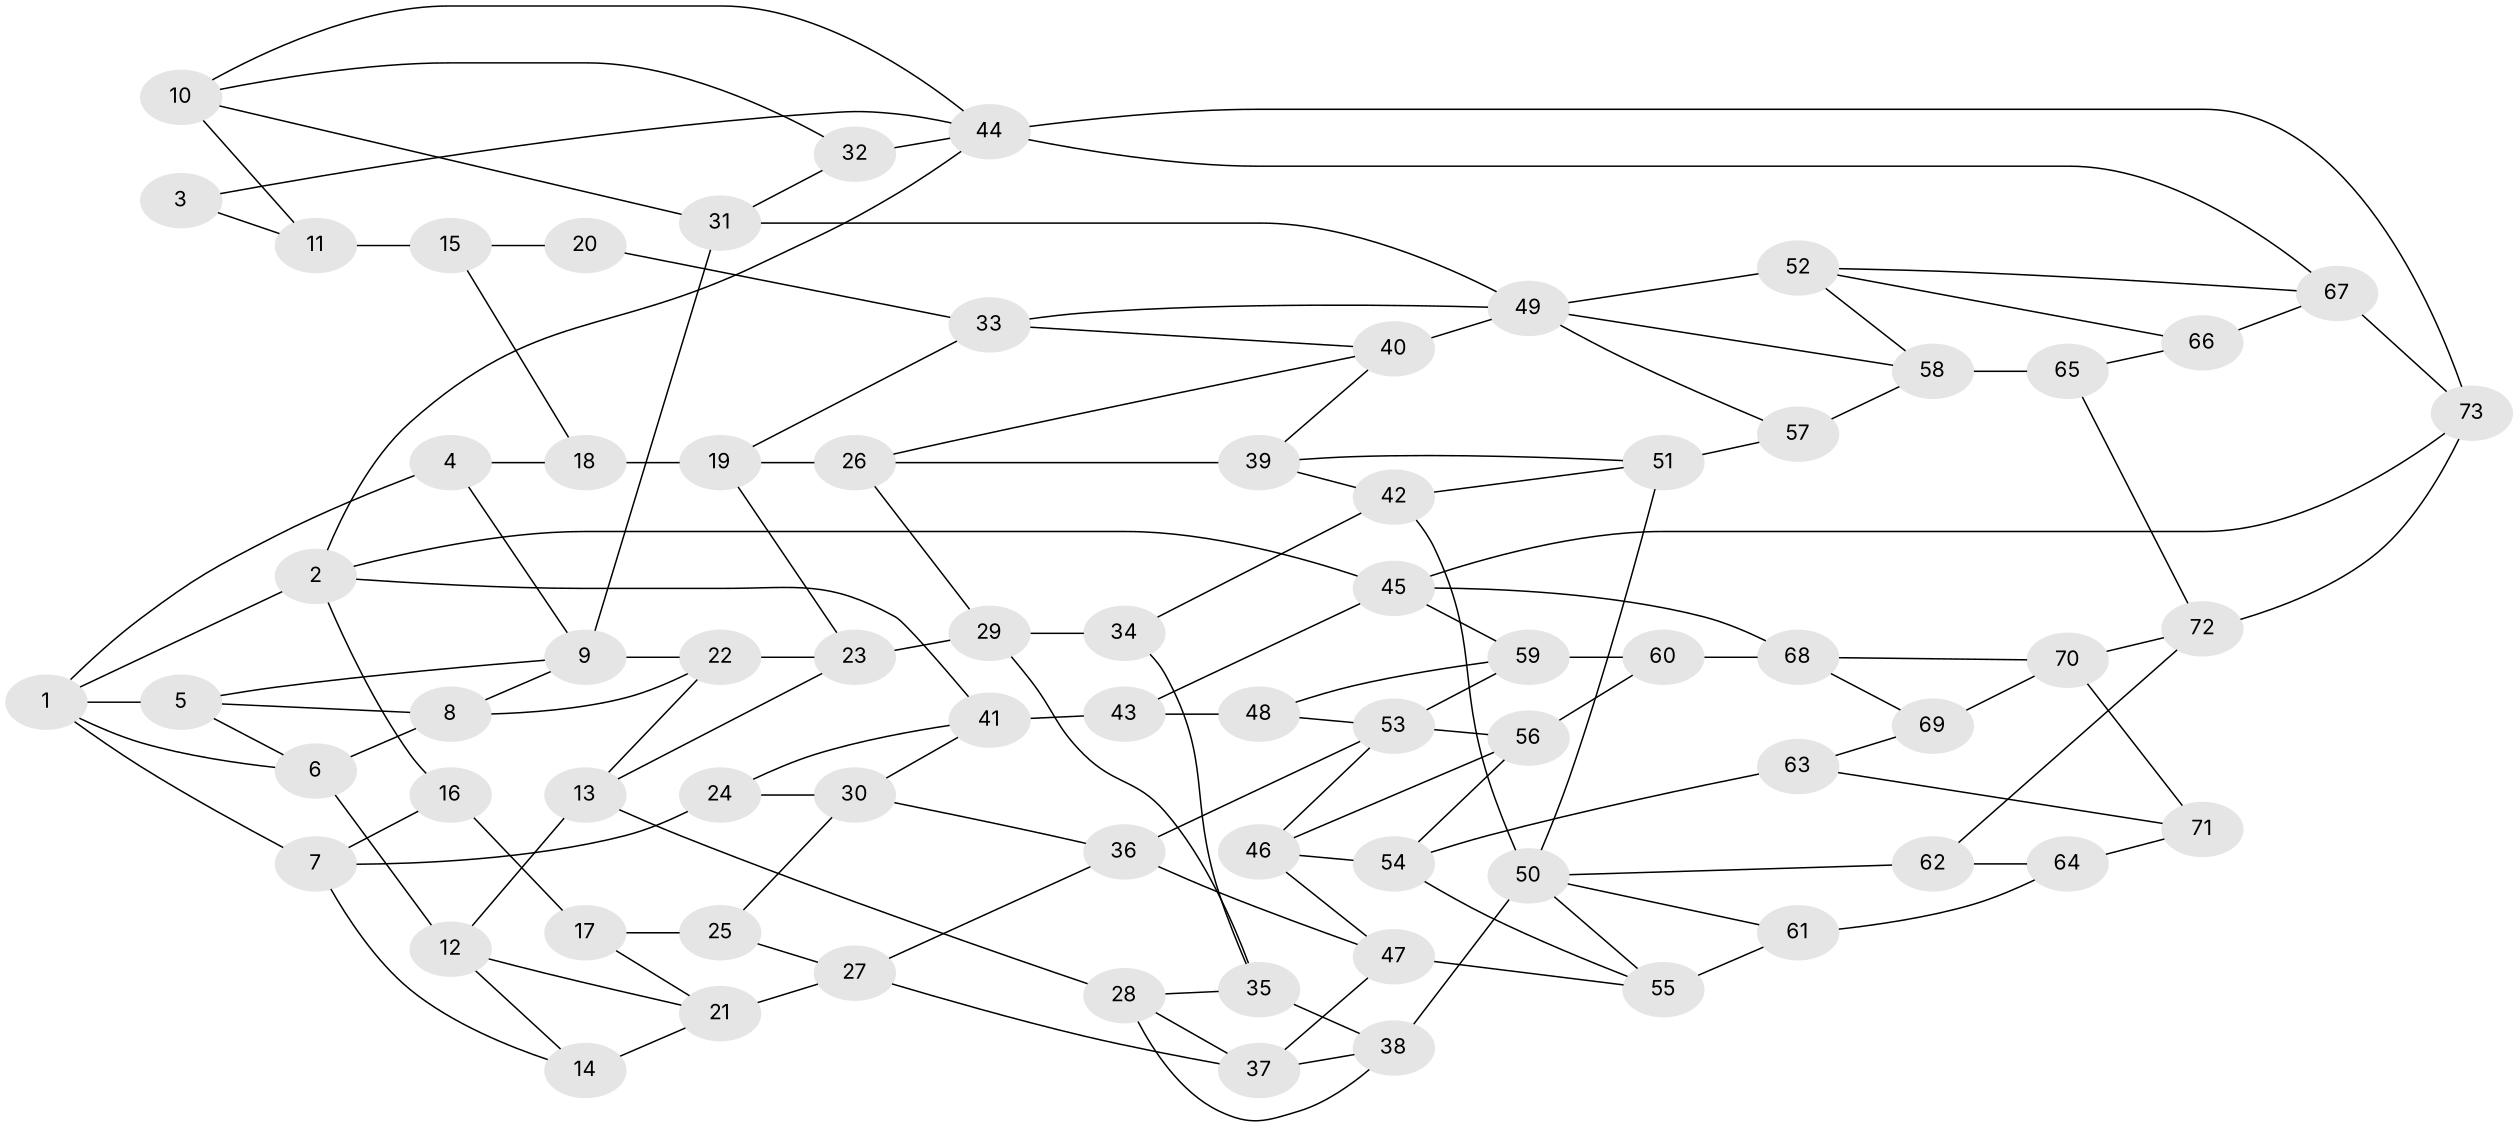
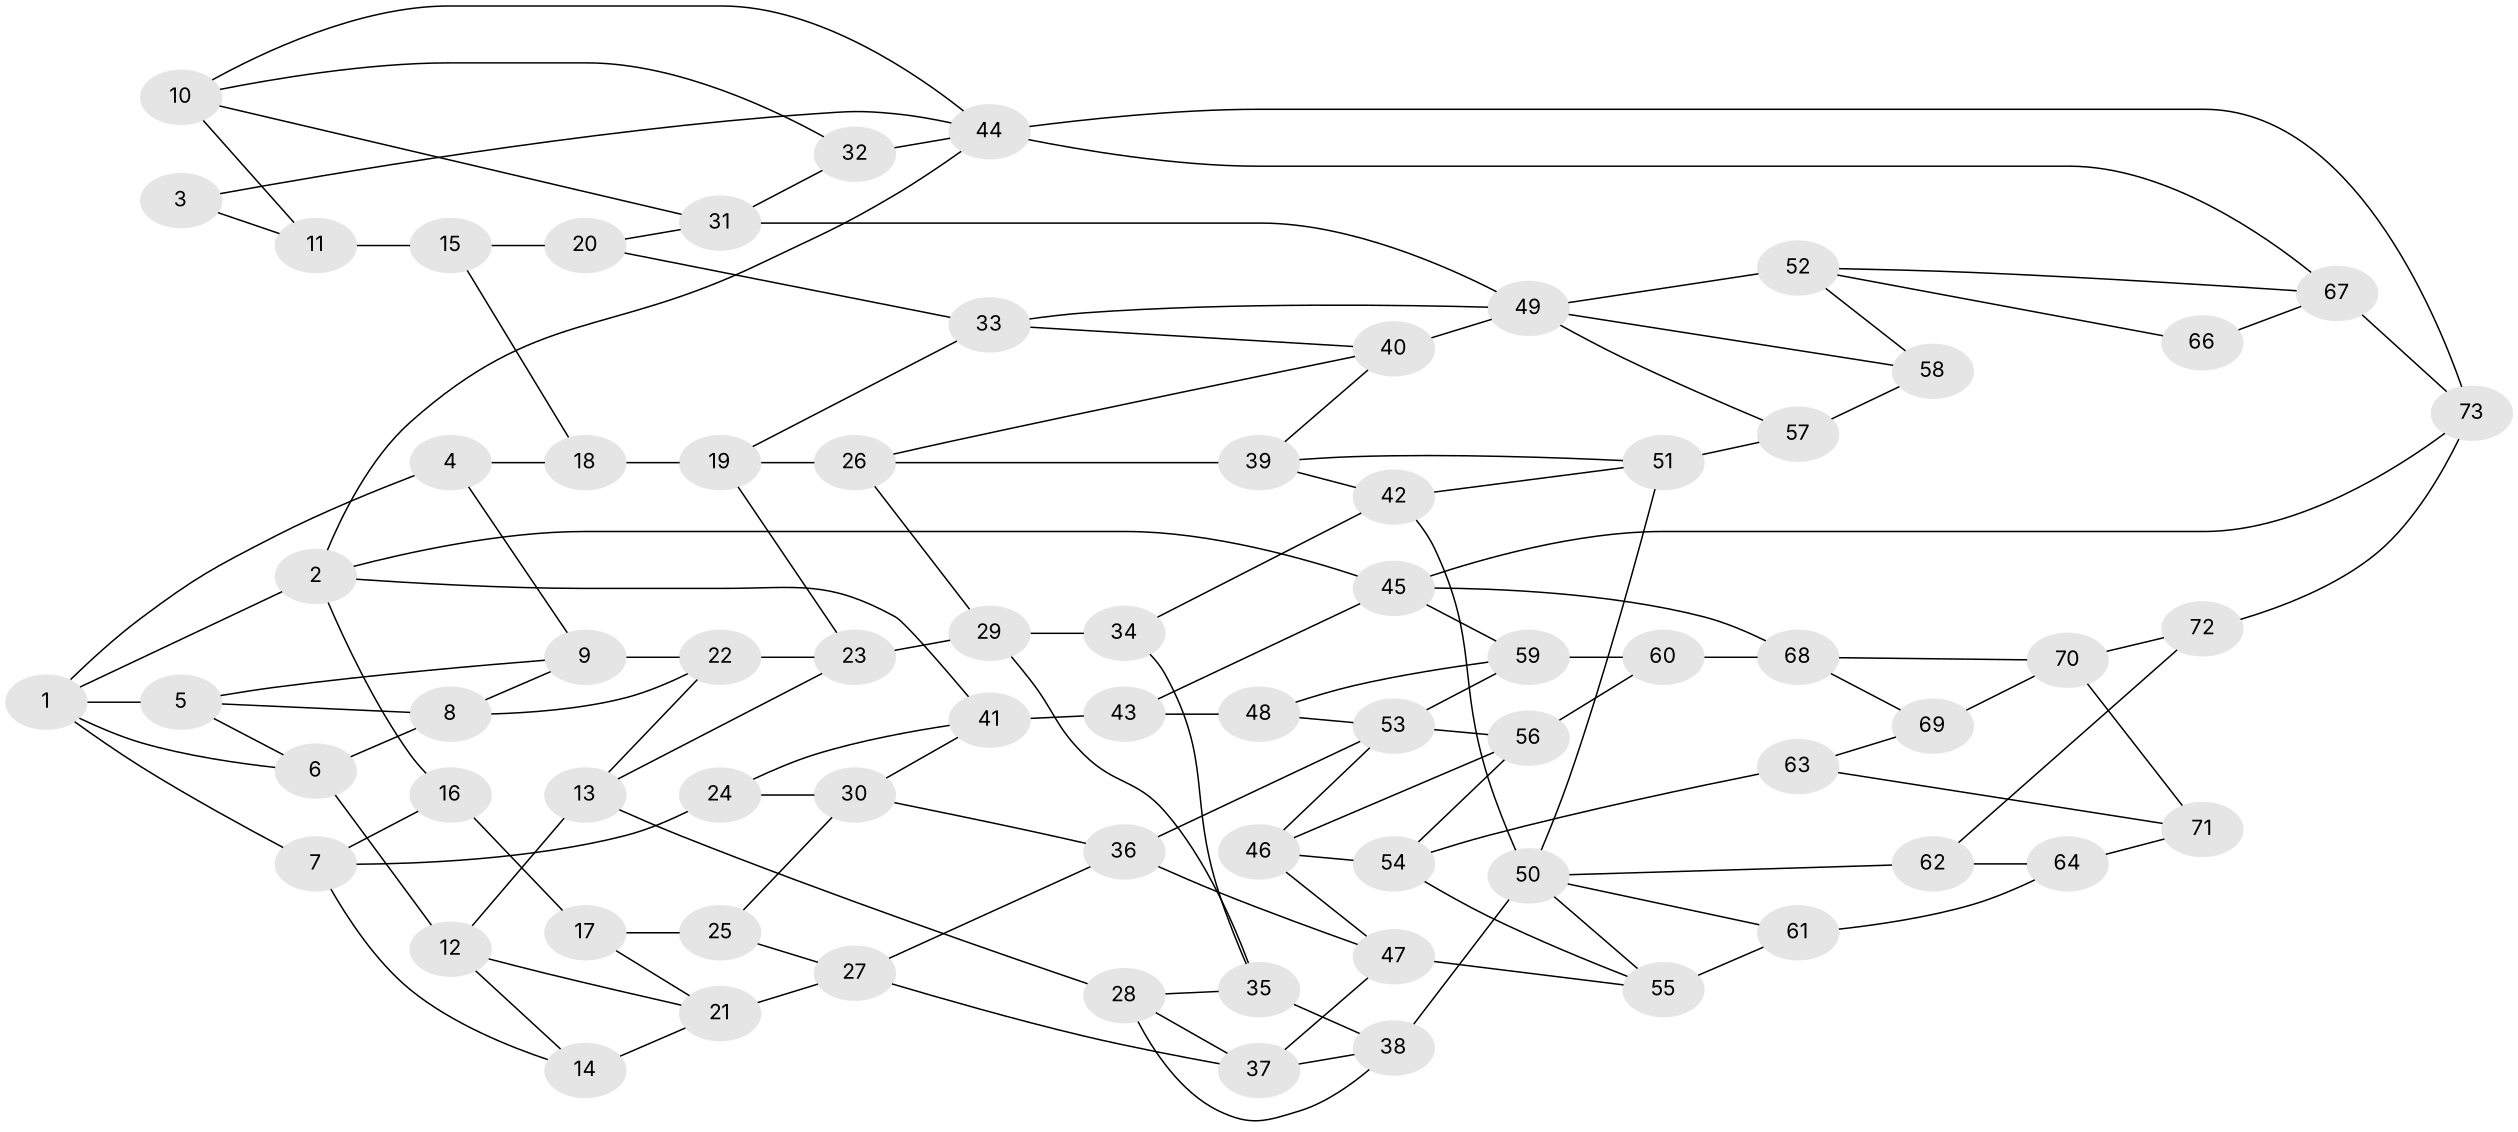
(2068, 371) -> none
(653, 440) -> (653, 234)
